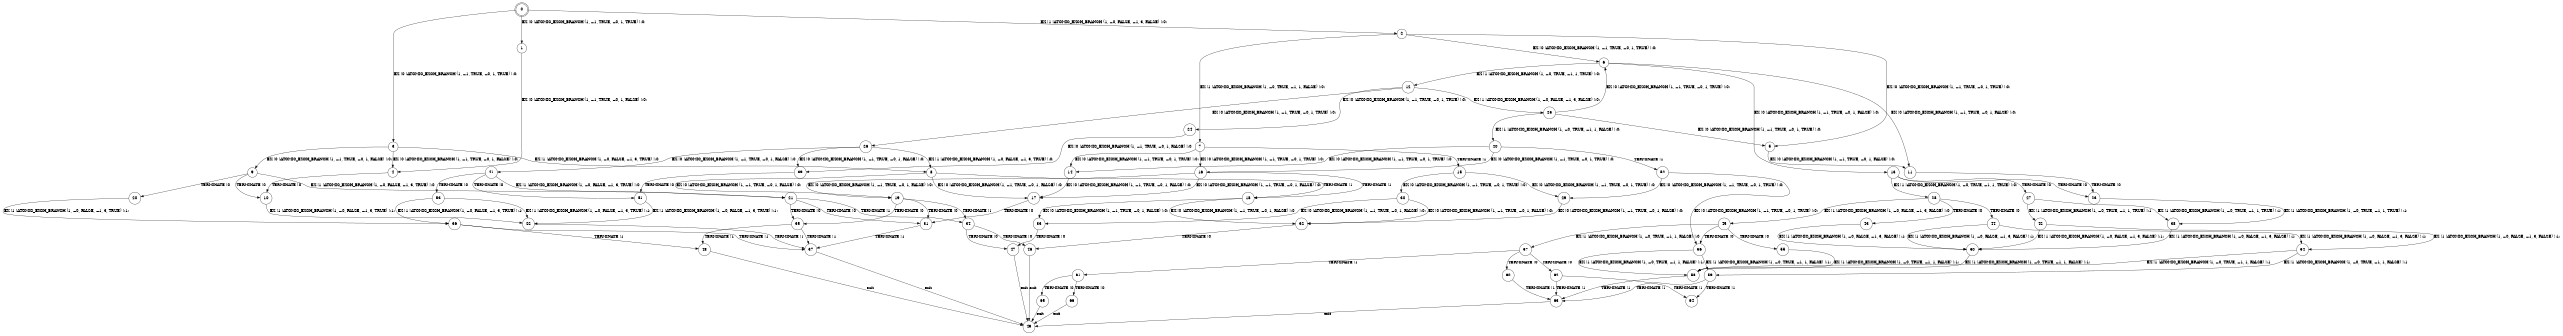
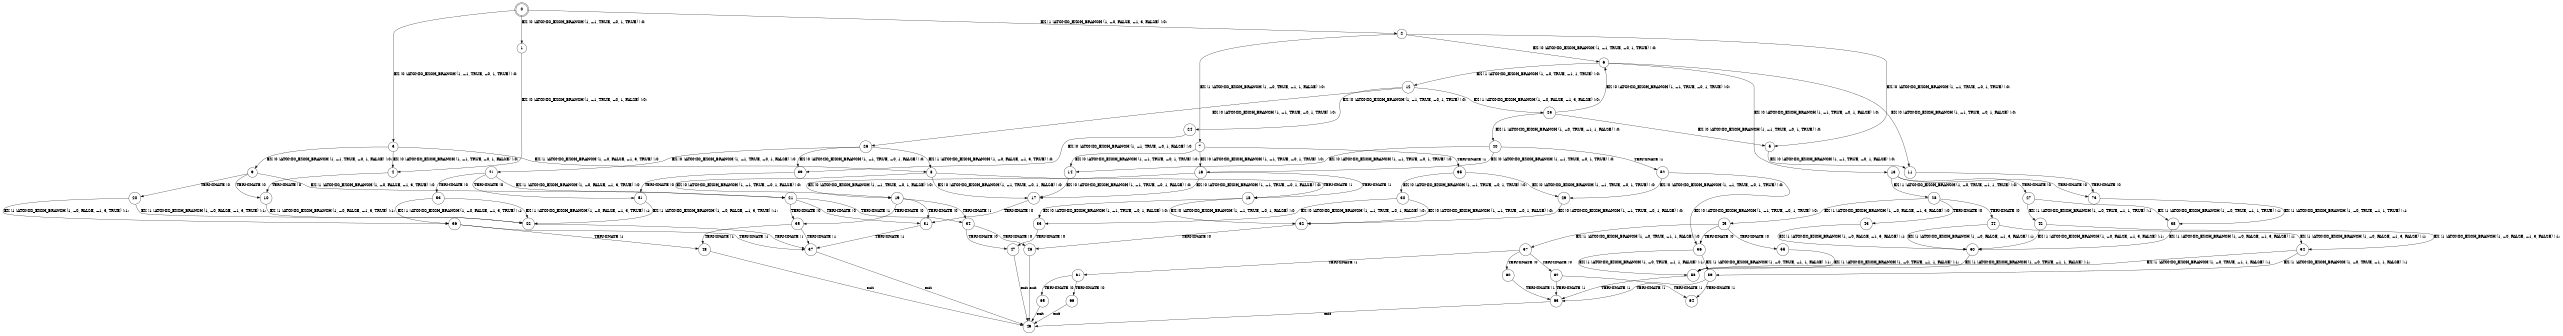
(1460, 172) -> (1460, 172)
(2094, 198) -> (2094, 198)
none -> (276, 217)
